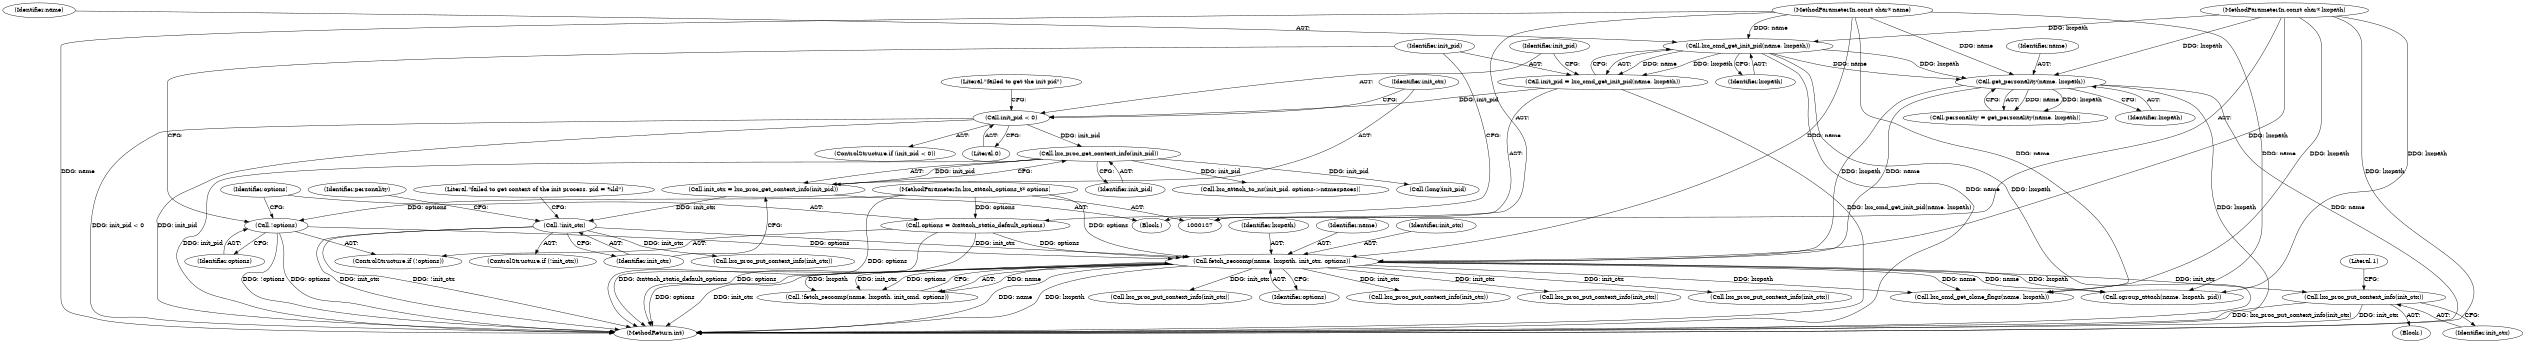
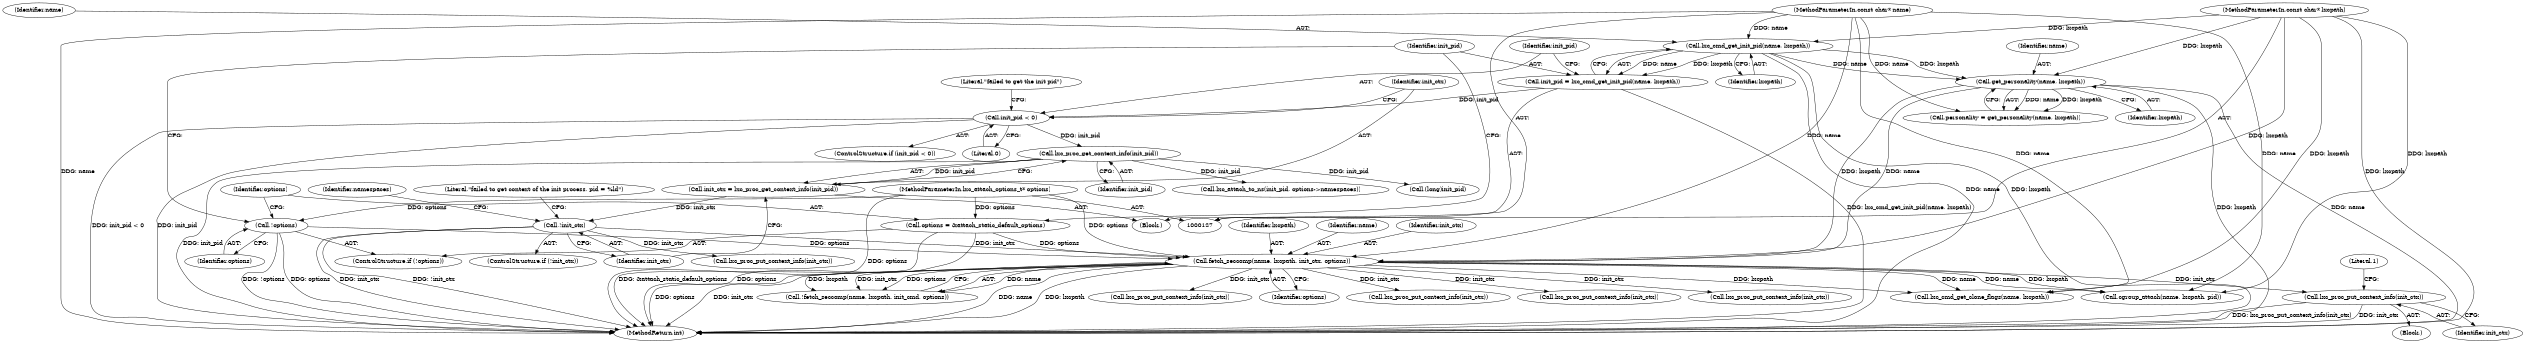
(1940, 45) -> (1889, 81)
(357, 190) -> (357, 190)
